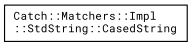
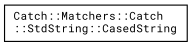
(96, 23) -> (96, 23)
